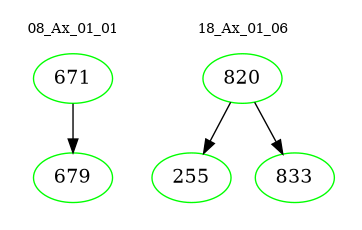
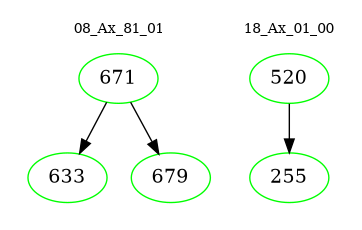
(73, 30) -> (119, 30)
(243, 30) -> (289, 30)
(242, 79) -> (289, 79)
none -> (68, 178)
(295, 178) -> none
